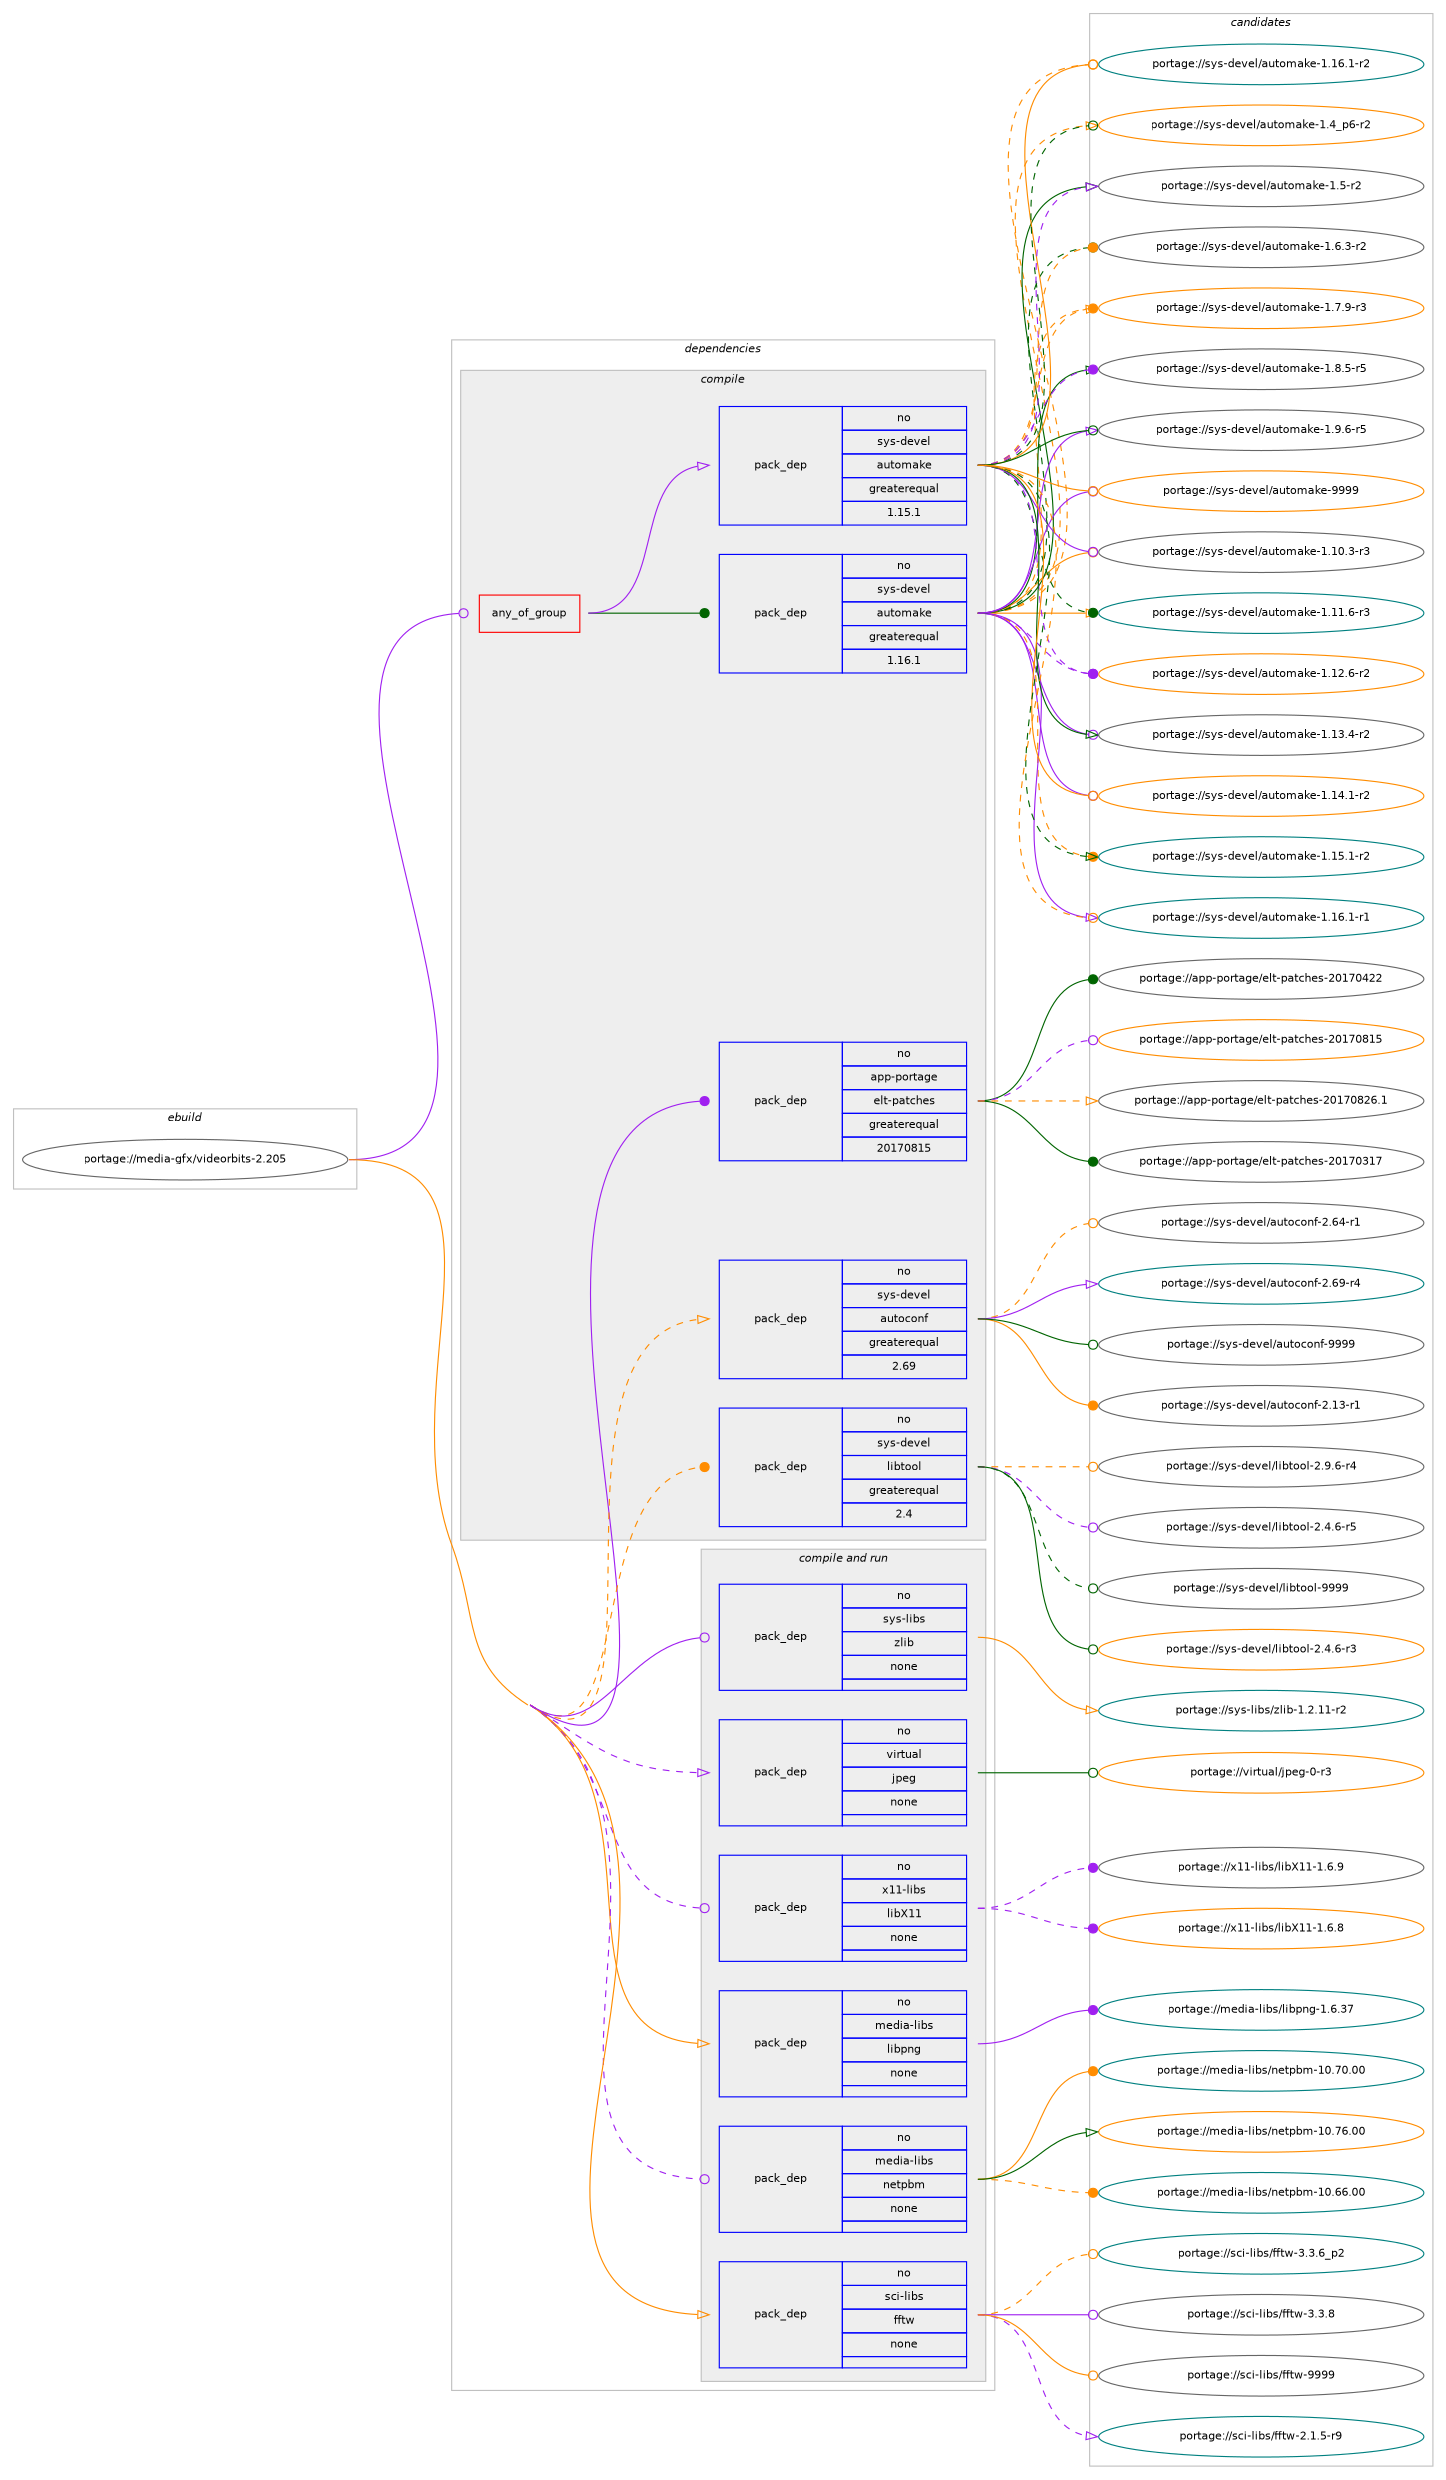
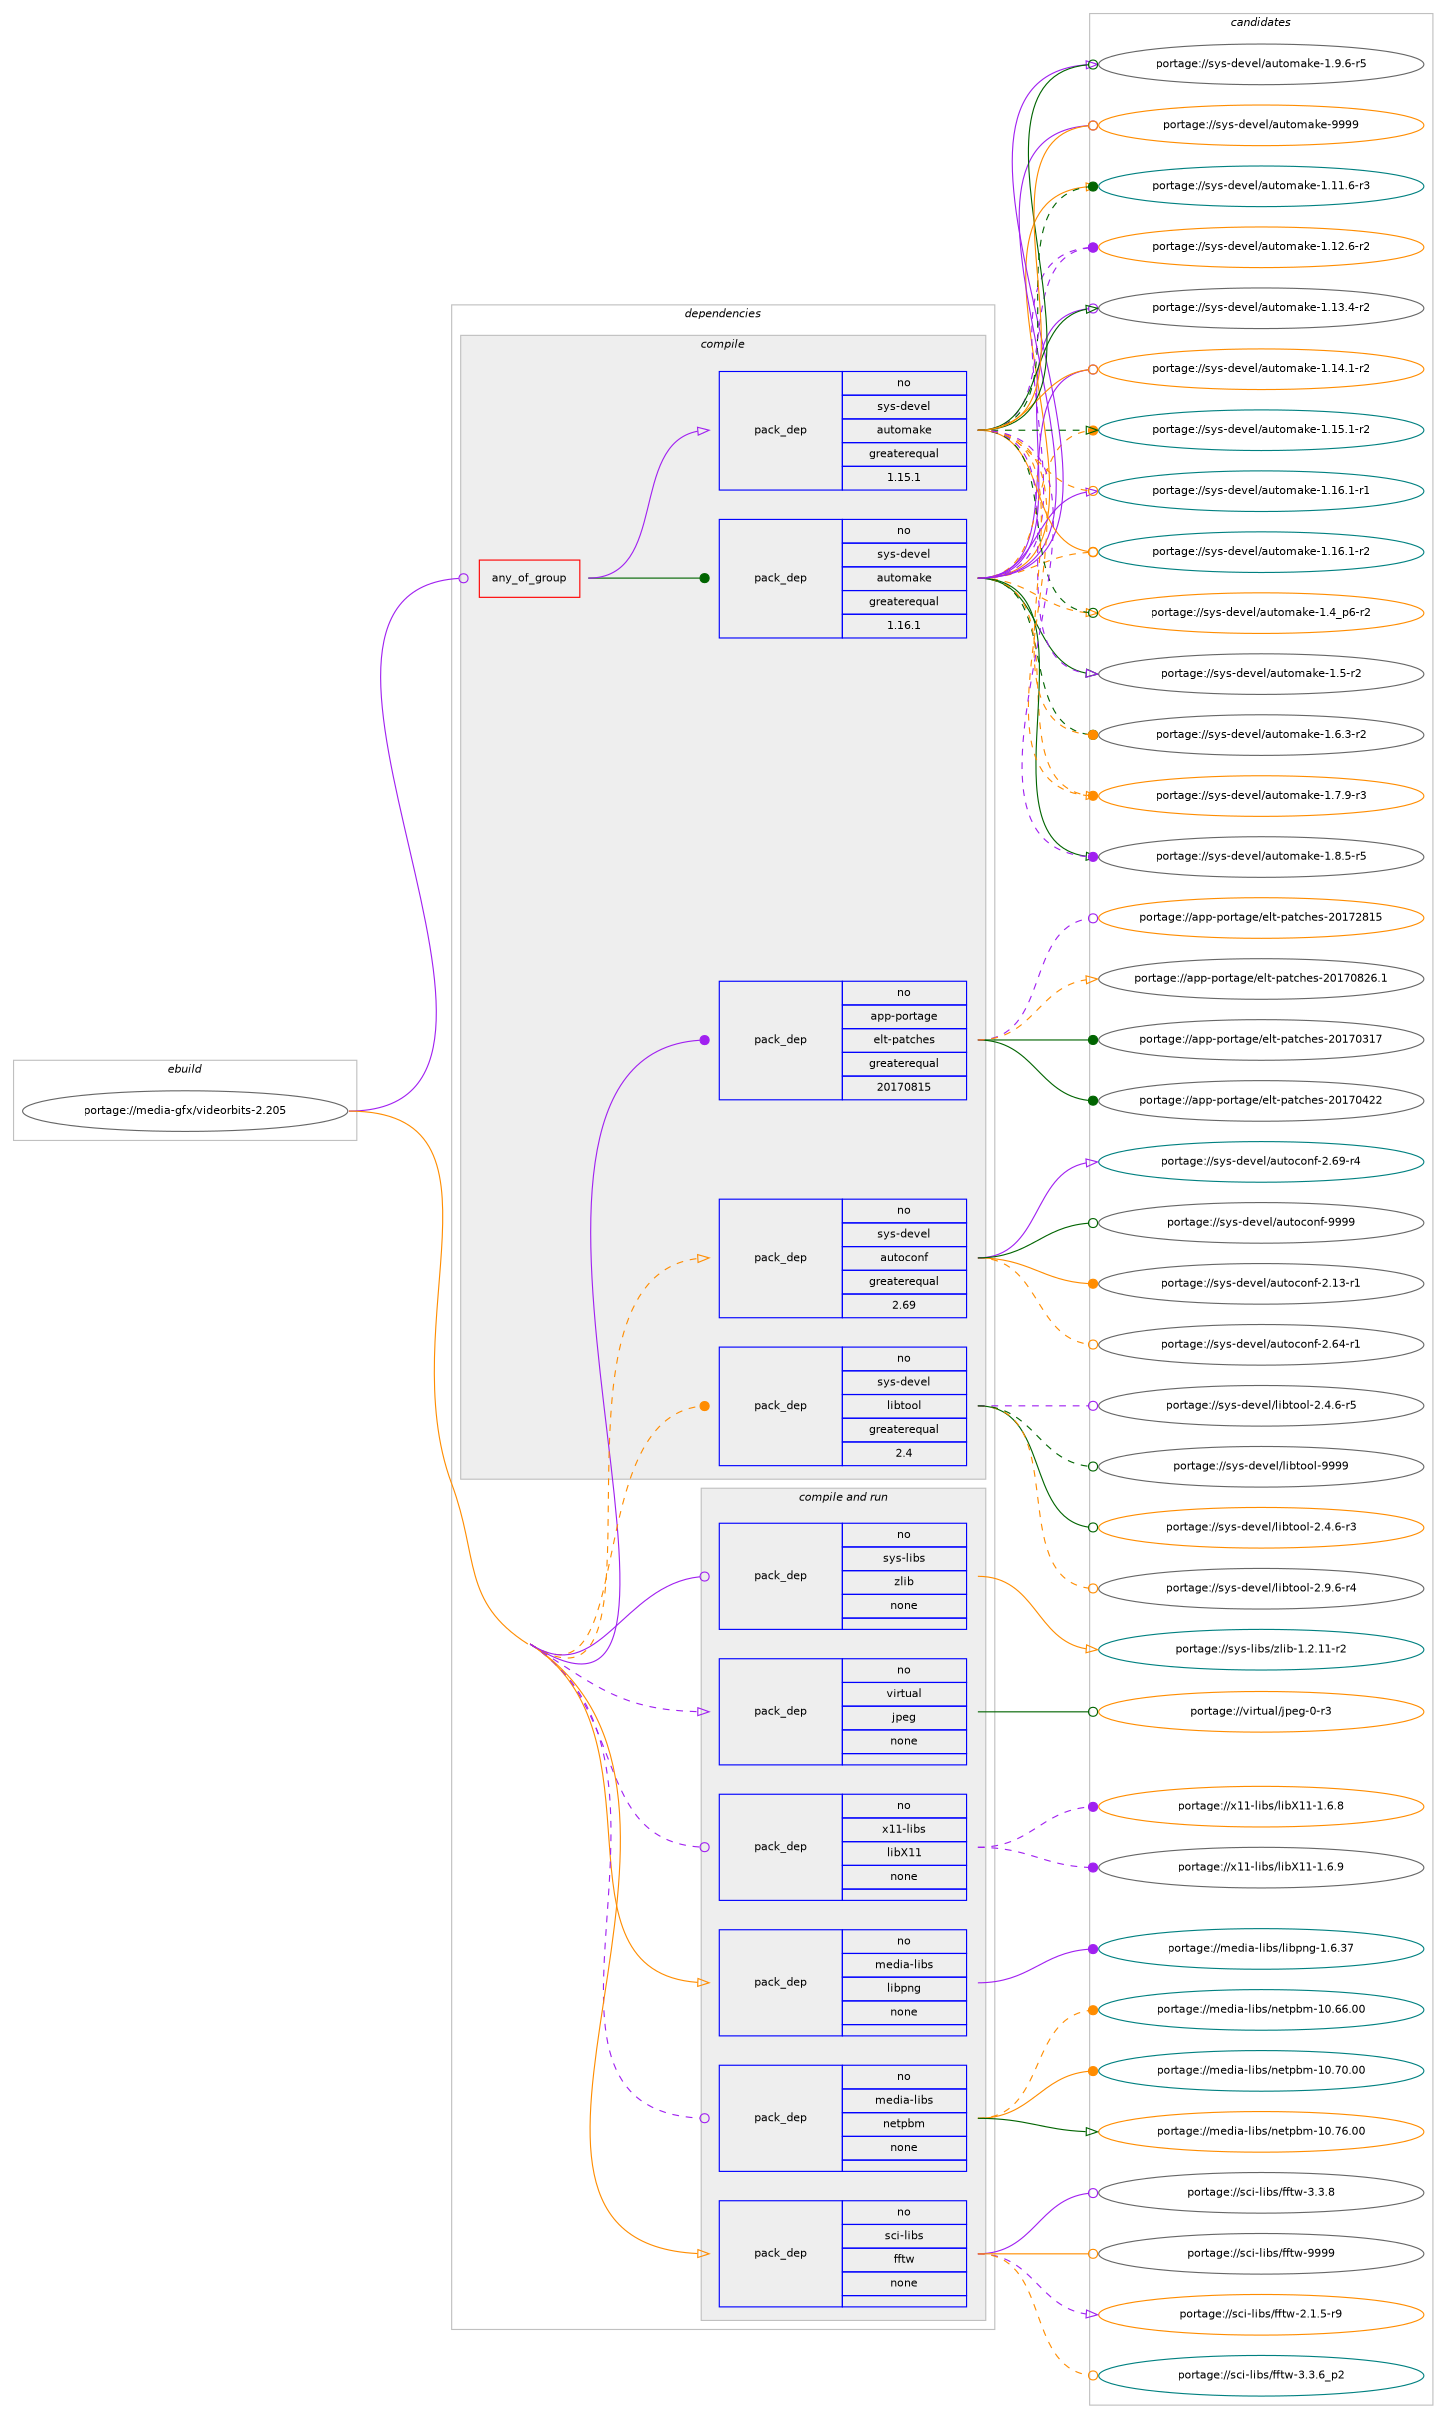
(1261, 552) -> none
(1261, 1040) -> (1261, 918)
(1261, 2437) -> (1261, 2315)
